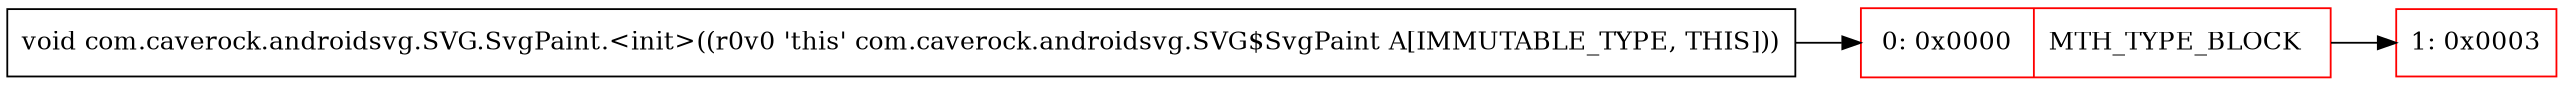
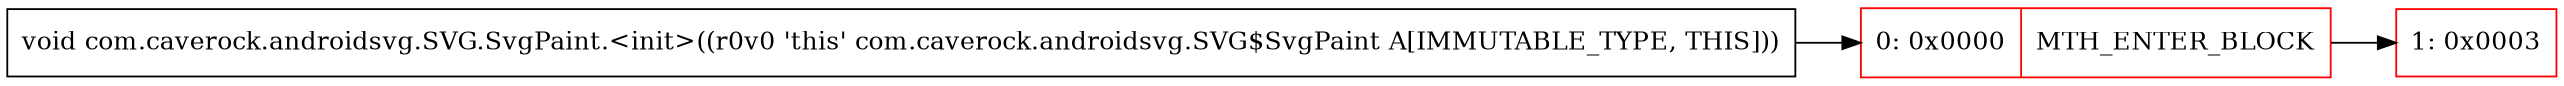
(2175, 42) -> (2176, 42)
